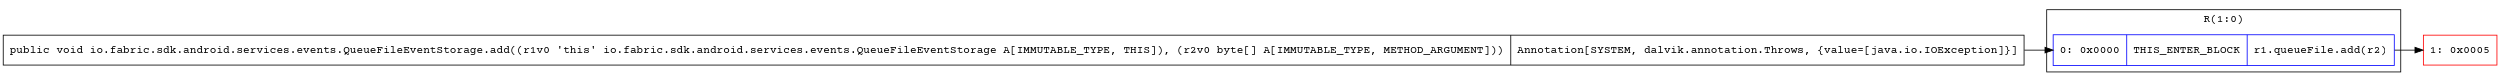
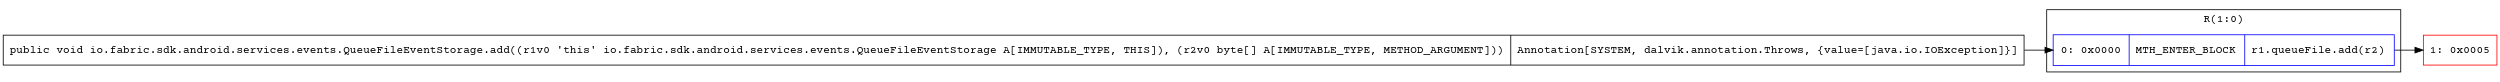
(2187, 50) -> (2186, 50)
